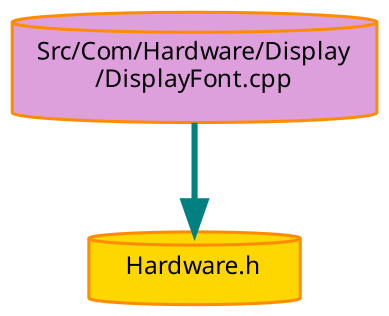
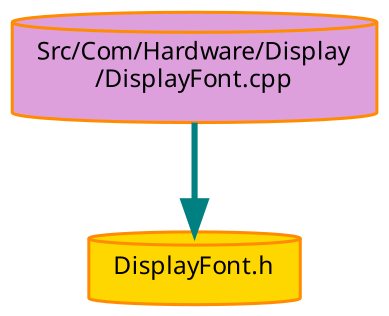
(195, 268) -> (195, 268)
